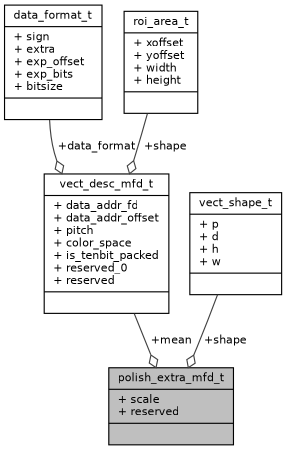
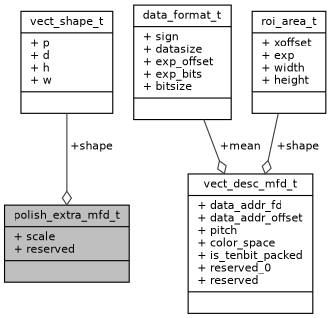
(35, 49) -> (173, 49)
(159, 56) -> (278, 56)
(95, 147) -> (239, 147)
(143, 334) -> none
